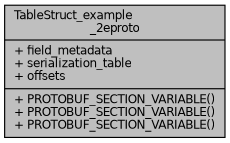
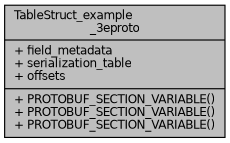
(115, 28) -> (115, 28)
